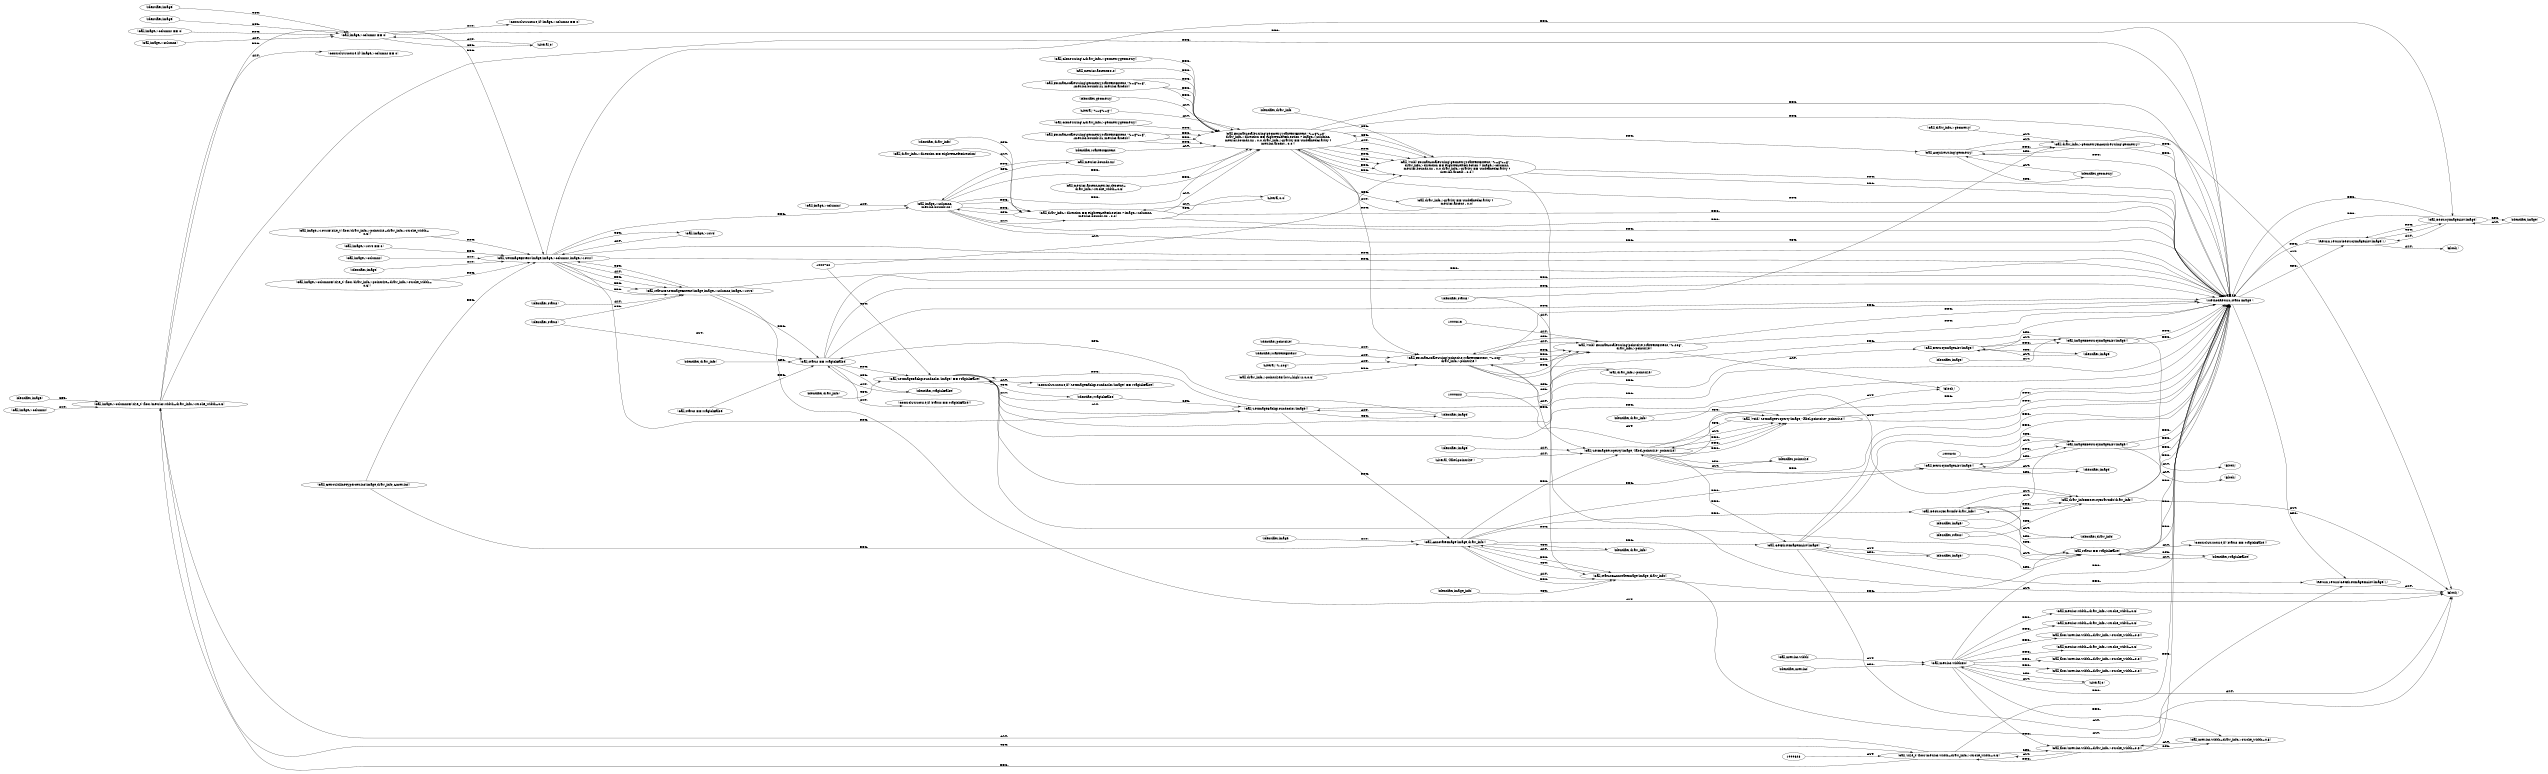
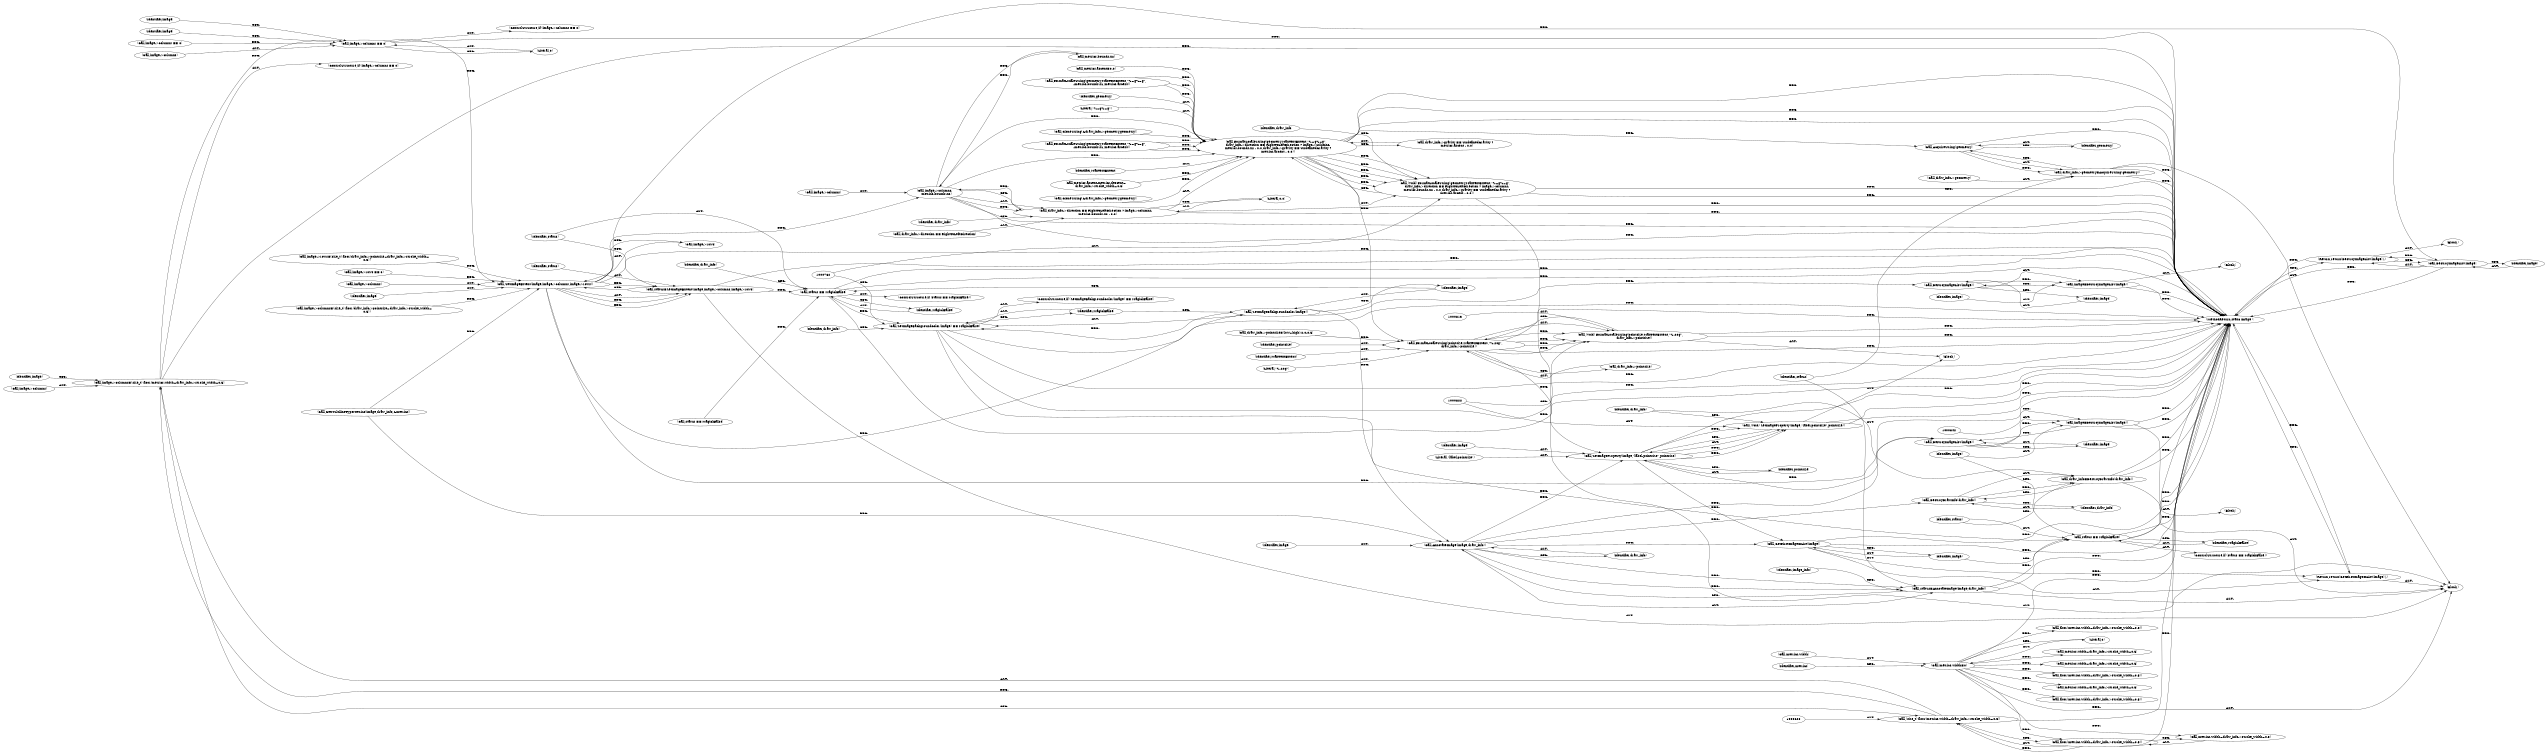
(1005, 169) -> (1005, 66)
none -> (2300, 446)
none -> (2165, 555)
